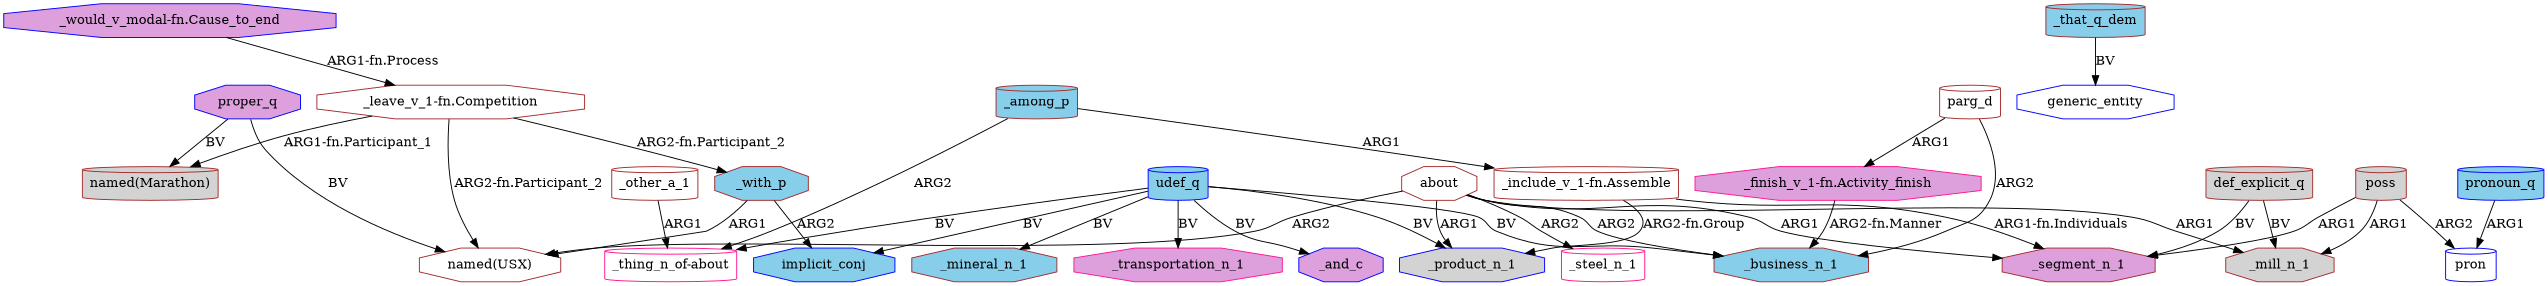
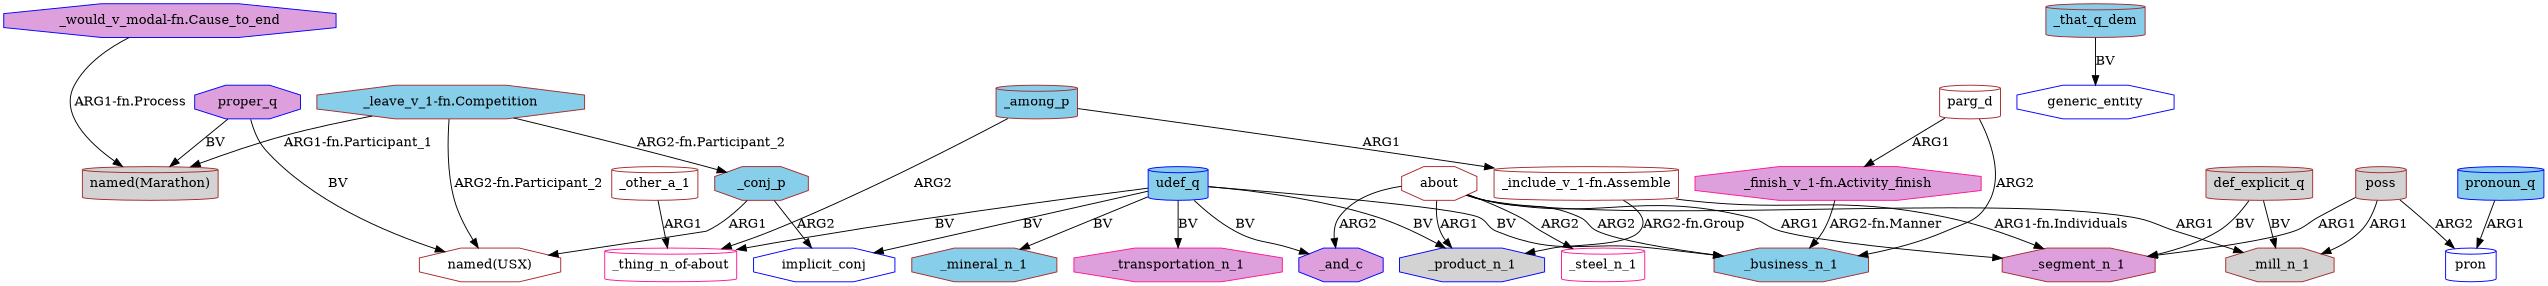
(306, 60) -> (71, 95)
(451, 102) -> (451, 102)
(762, 183) -> (762, 183)
(982, 245) -> (1370, 195)
(824, 265) -> (824, 265)
